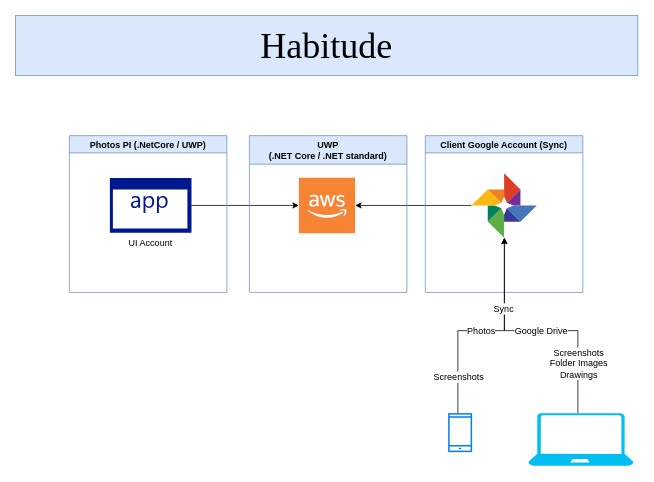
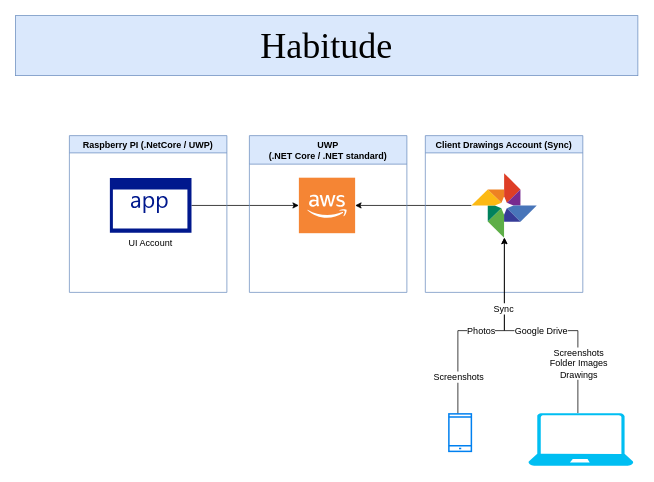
(148, 144) -> (148, 144)
(504, 144) -> (504, 144)
